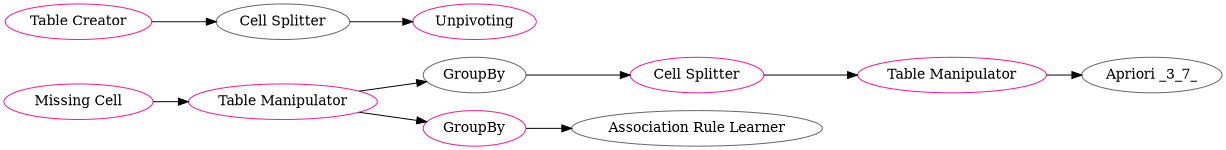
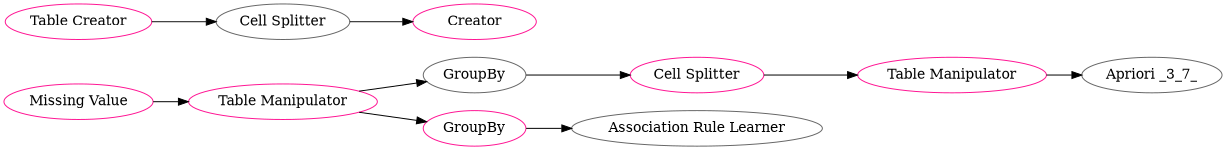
(475, 22) -> (475, 22)
(79, 102) -> (79, 102)
